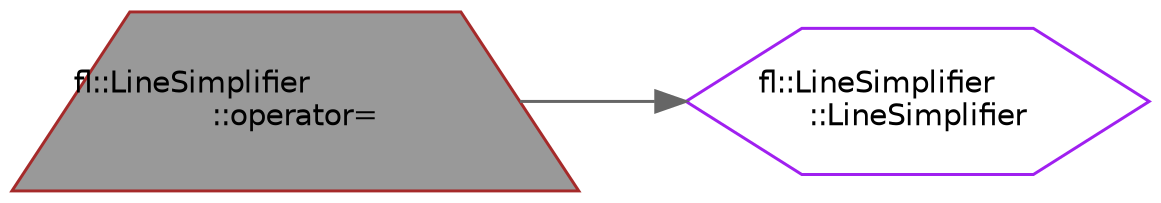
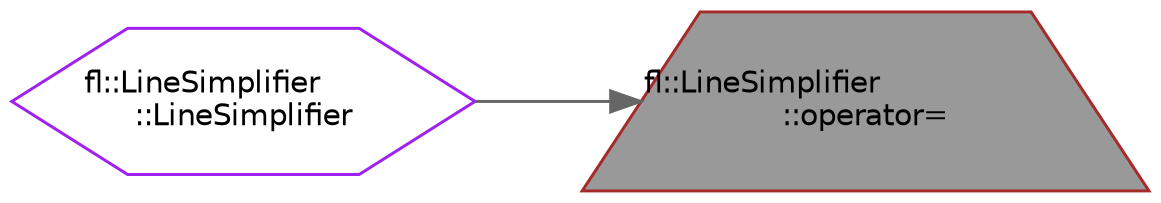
(587, 101) -> (542, 101)
